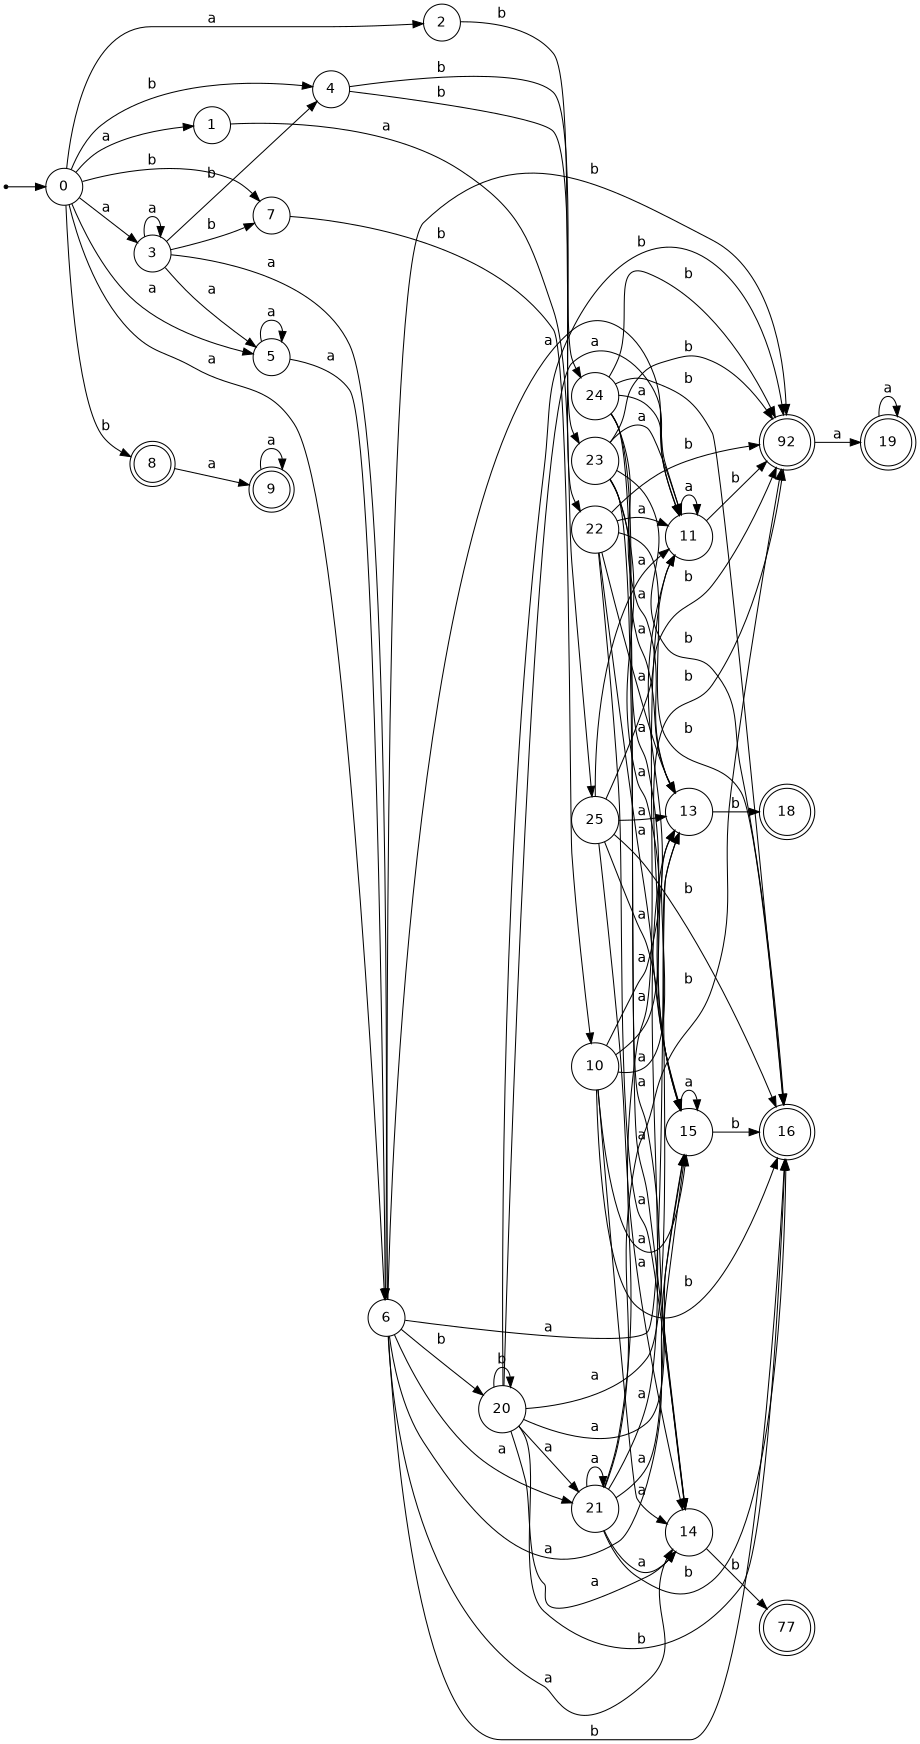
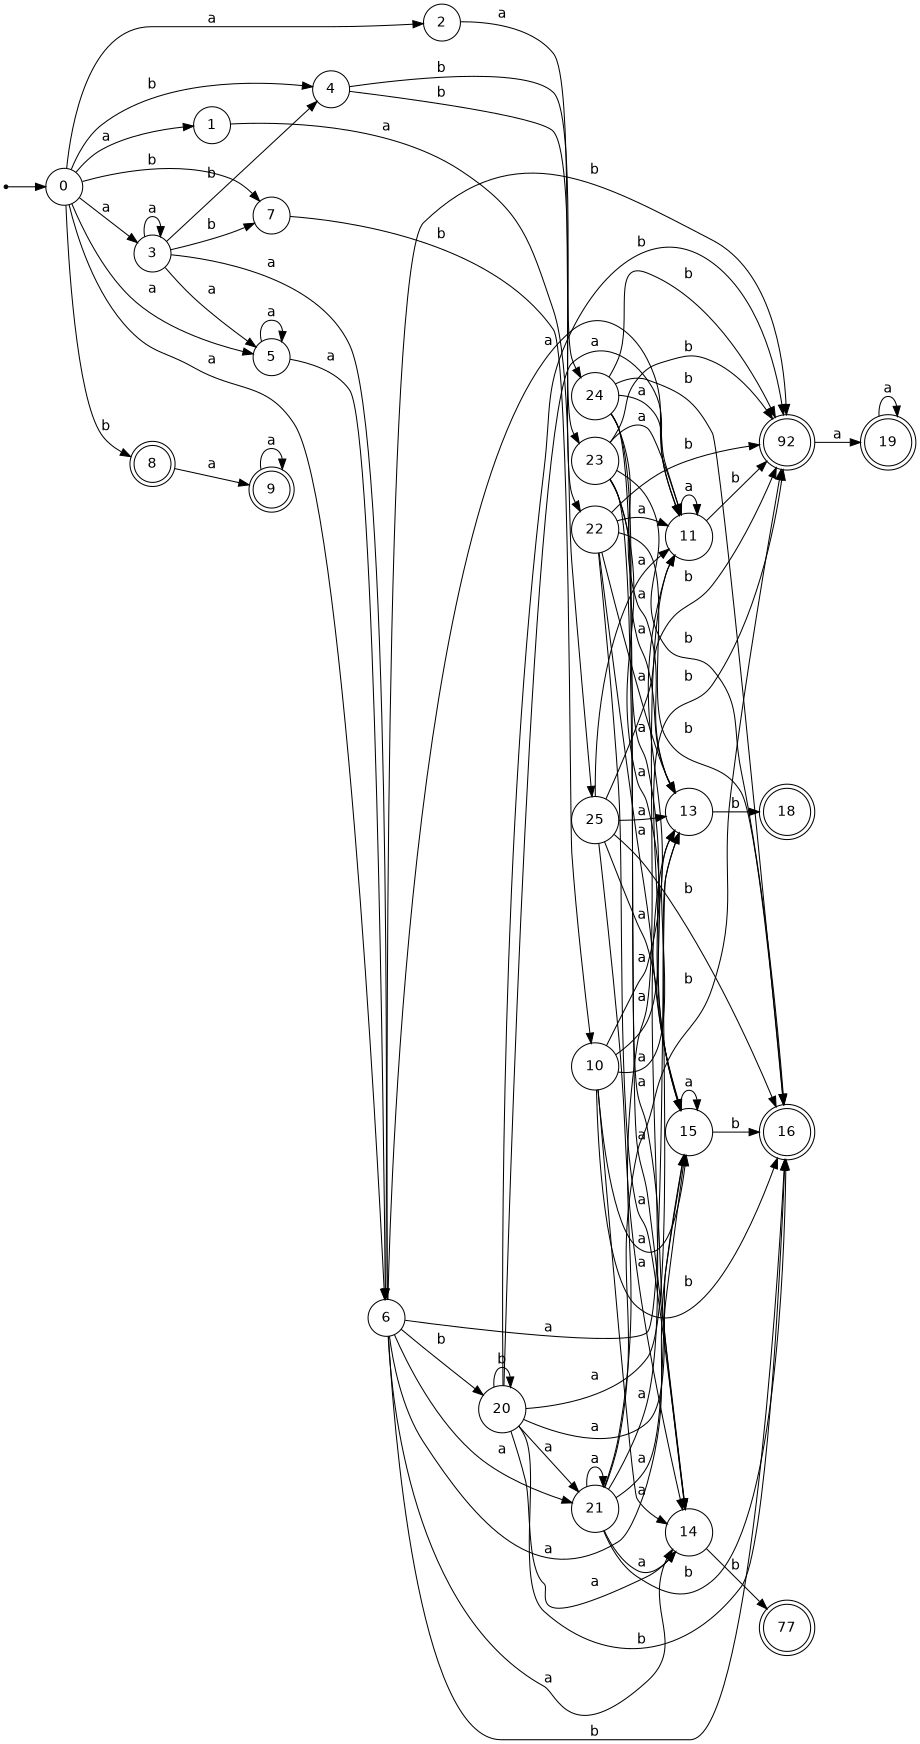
(502, 14) -> (502, 14)
